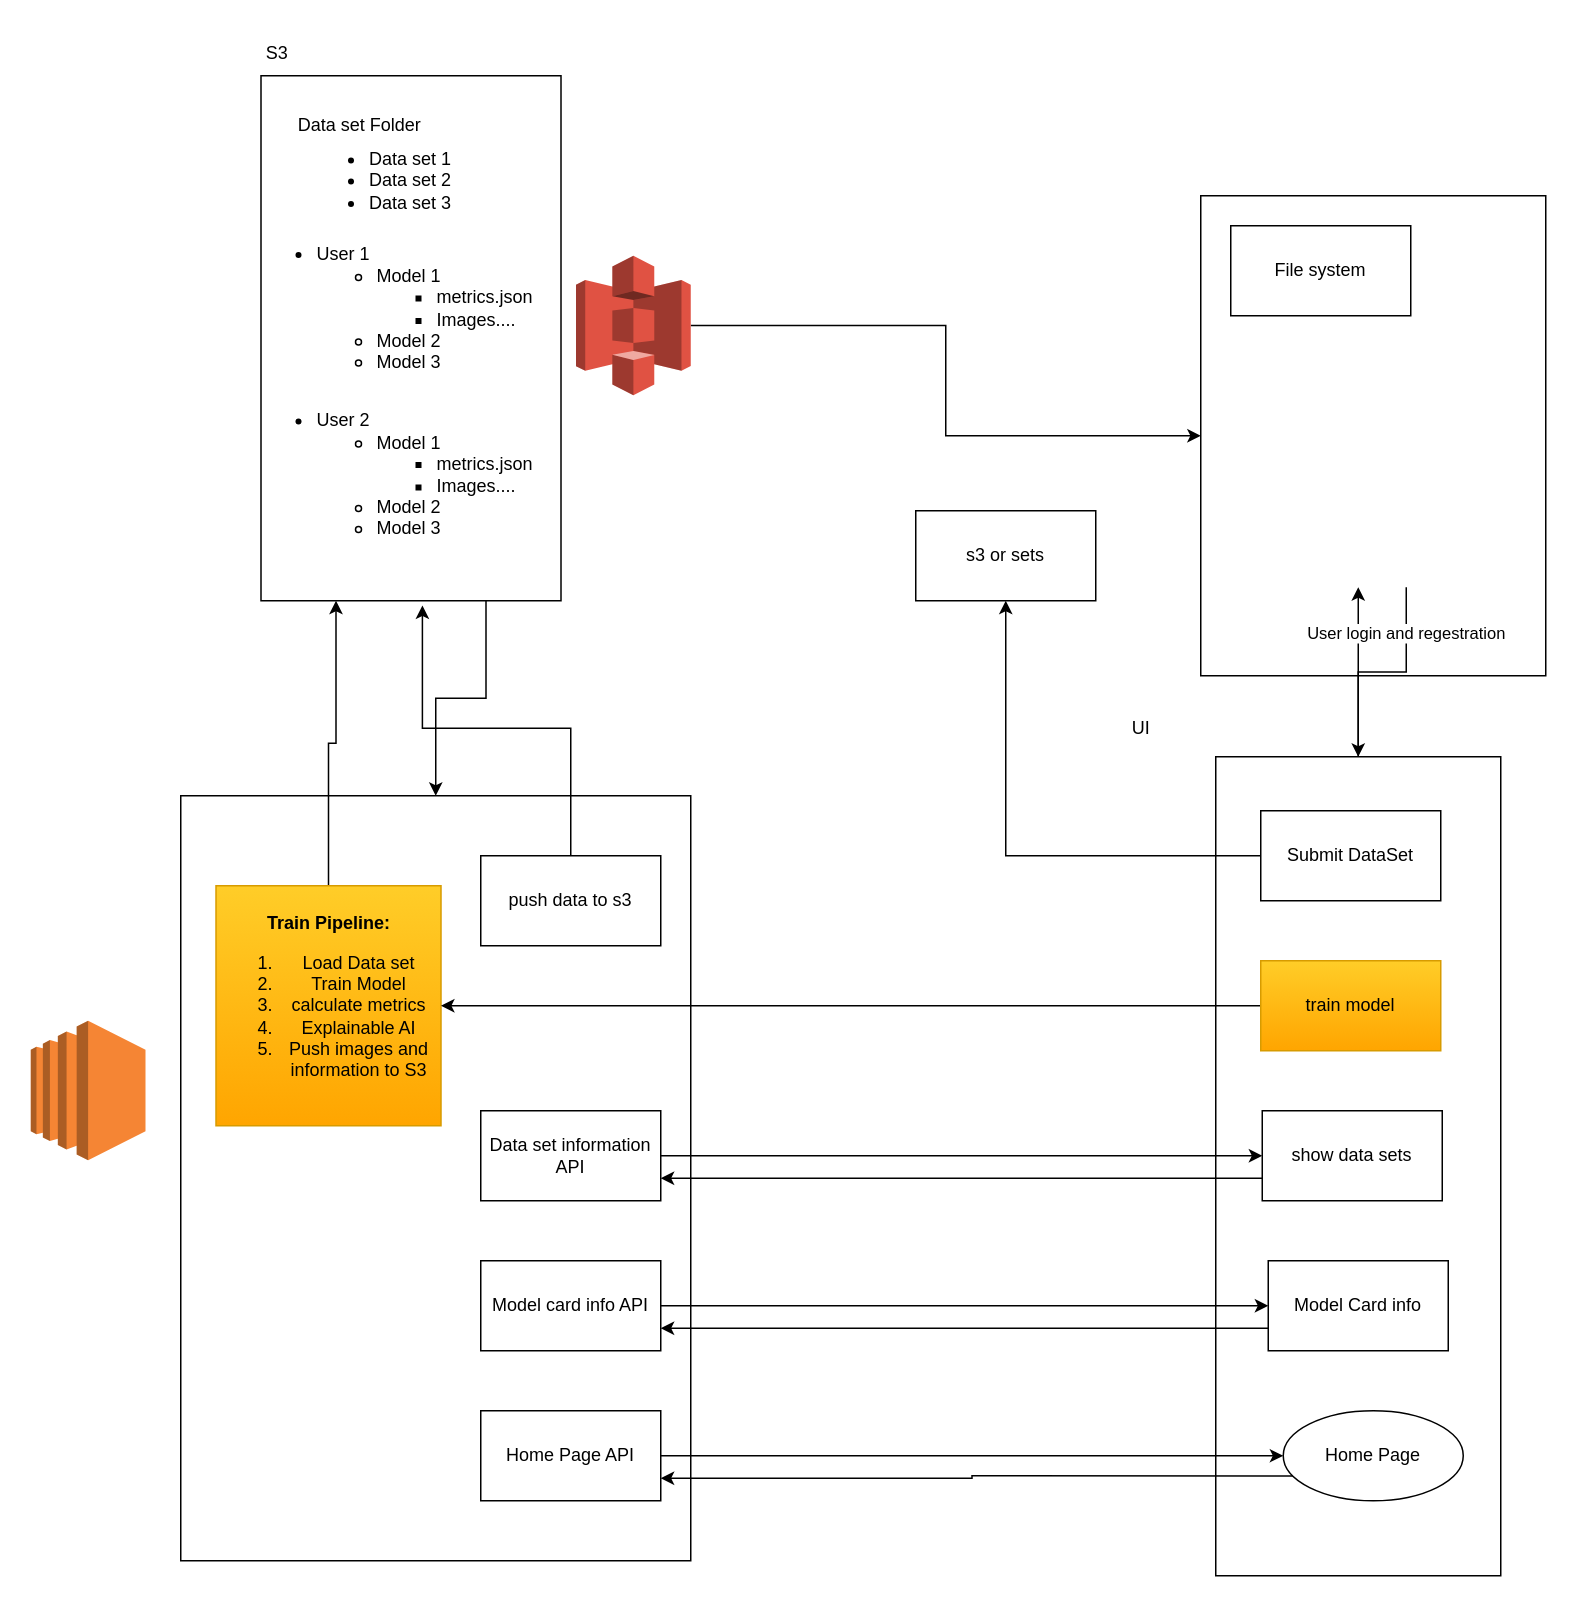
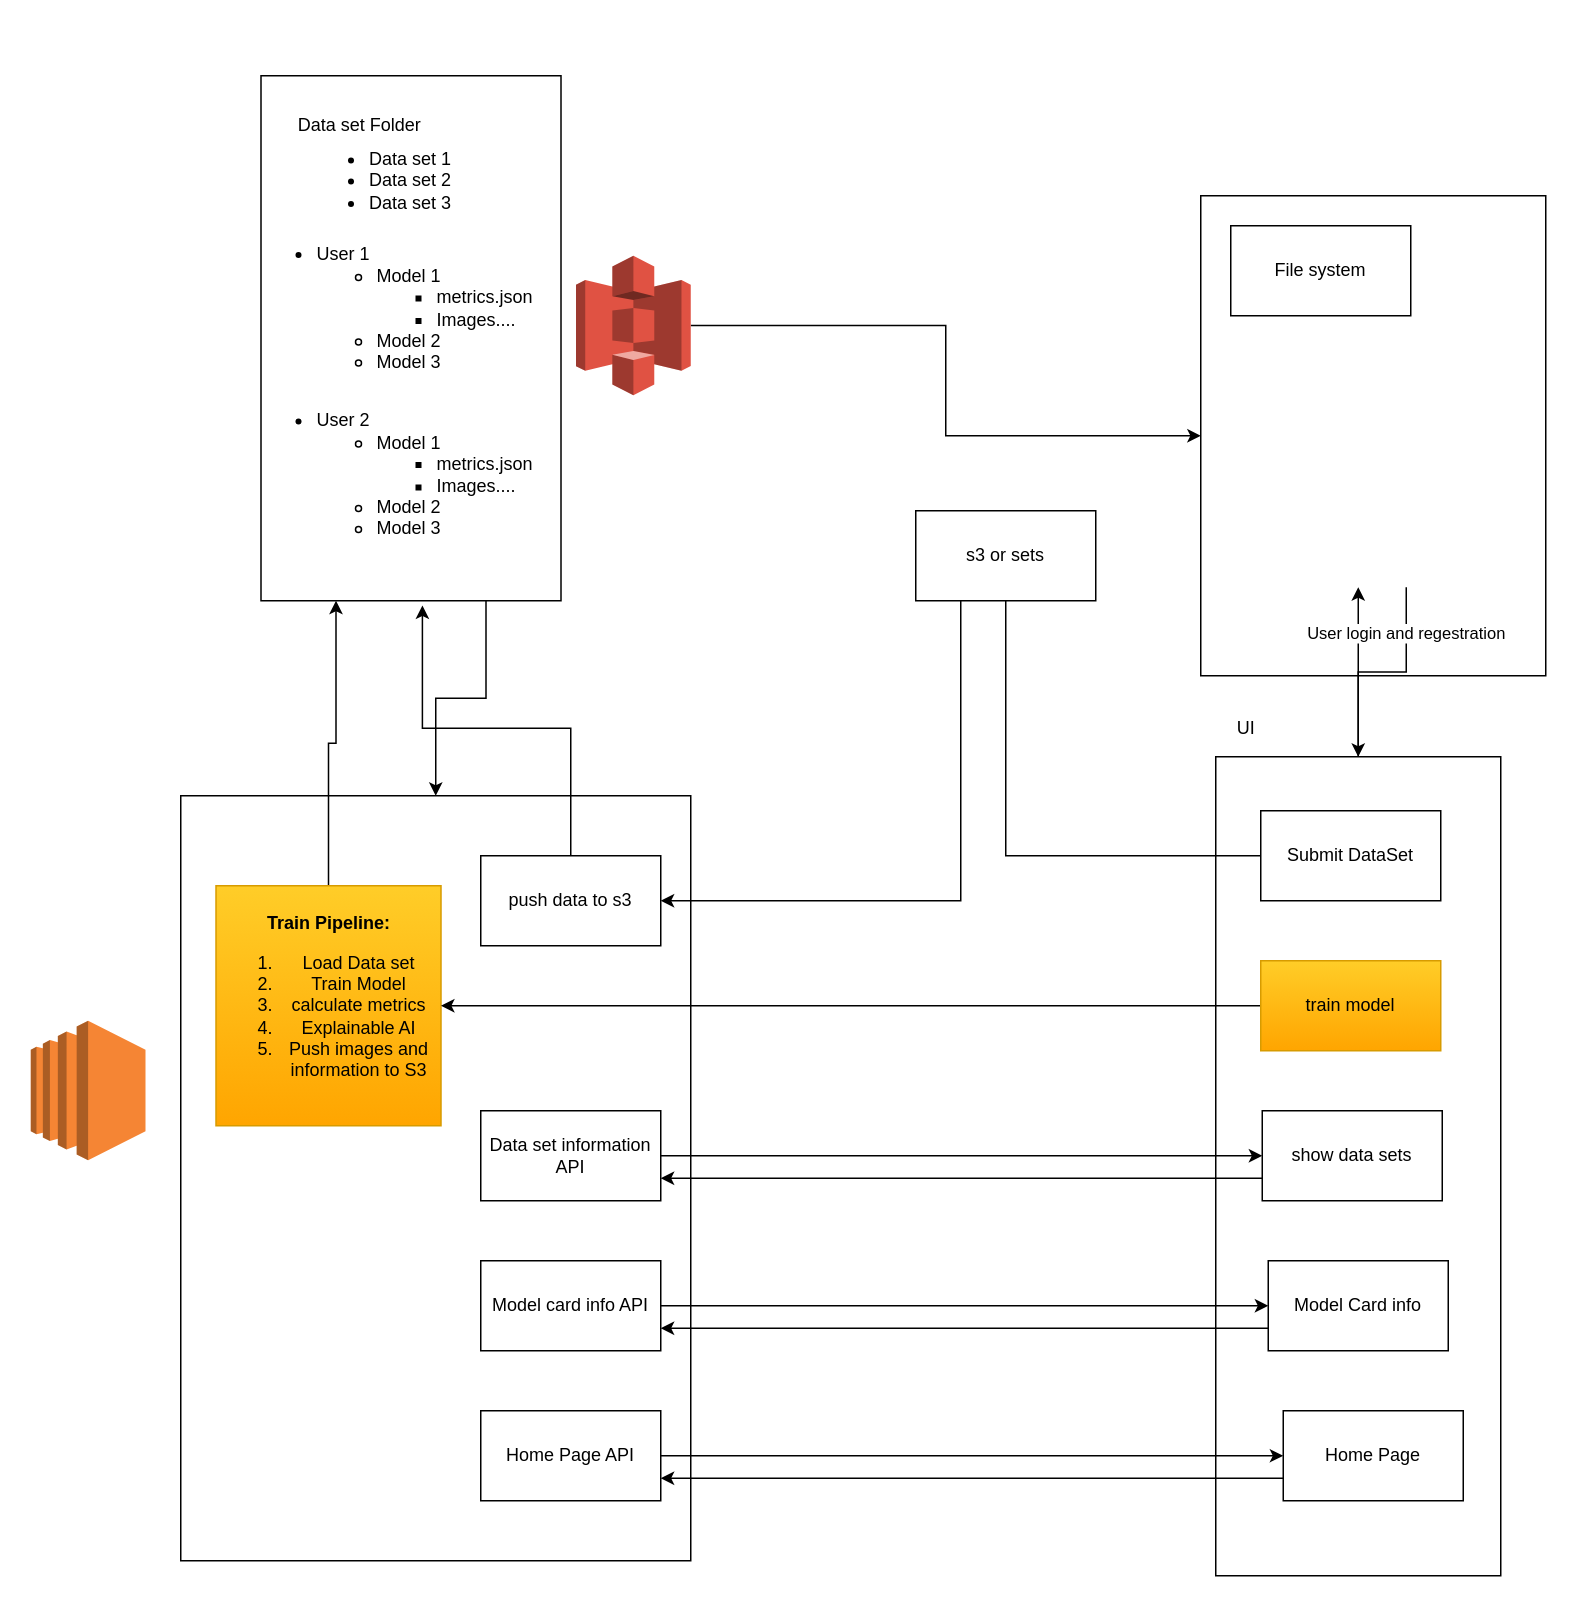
(276, 53) -> none
(1006, 612) -> (1006, 607)
(1141, 728) -> (1246, 728)
none -> (961, 896)
(1373, 1456) -> (1373, 1456)
